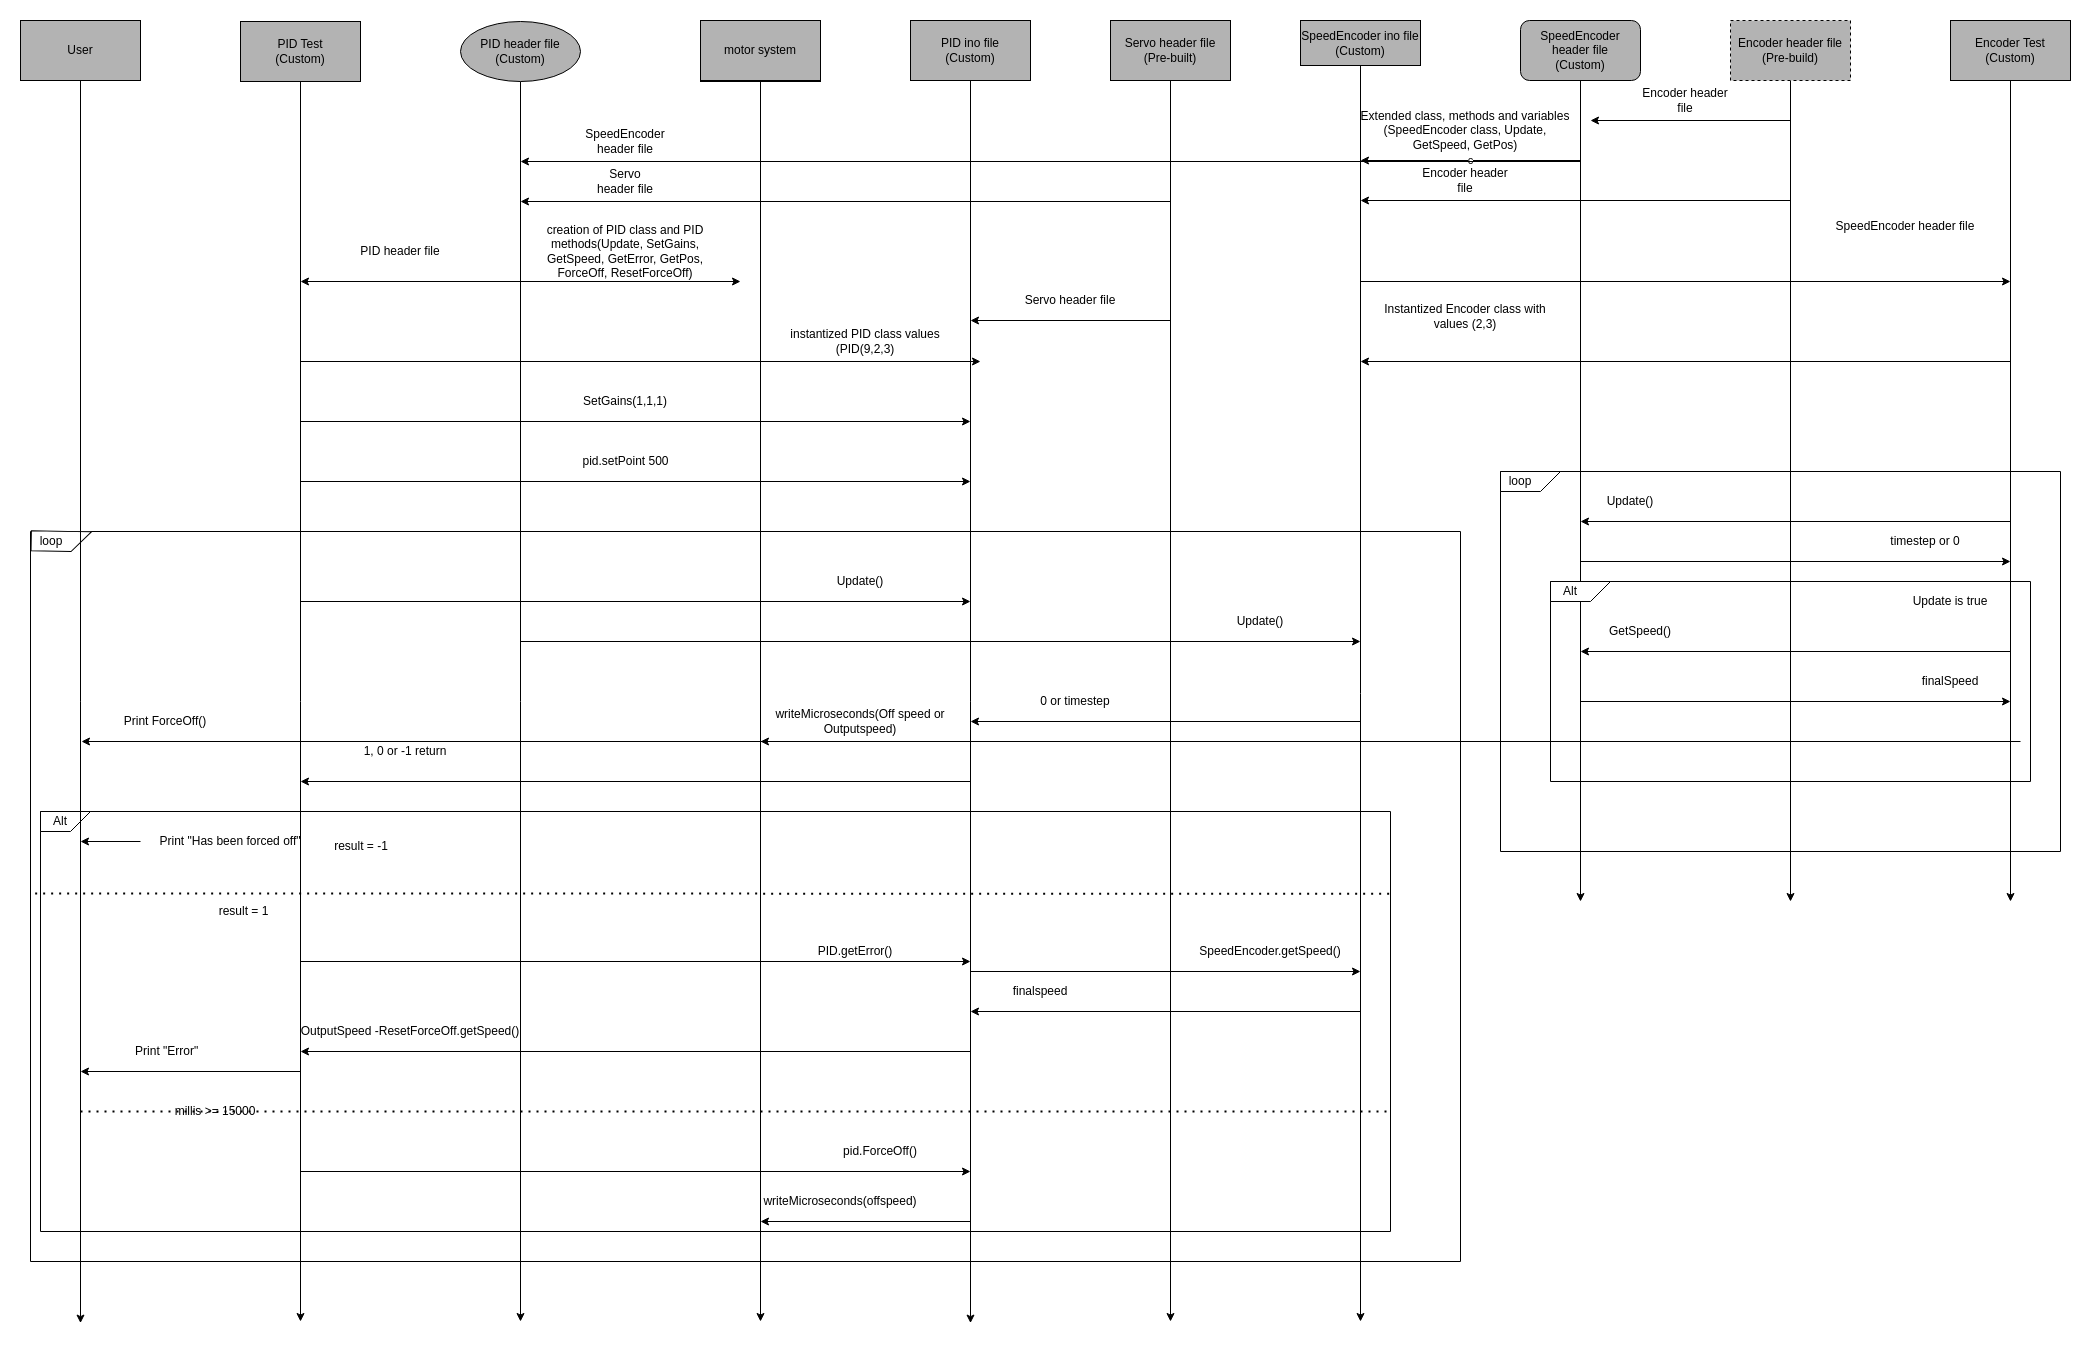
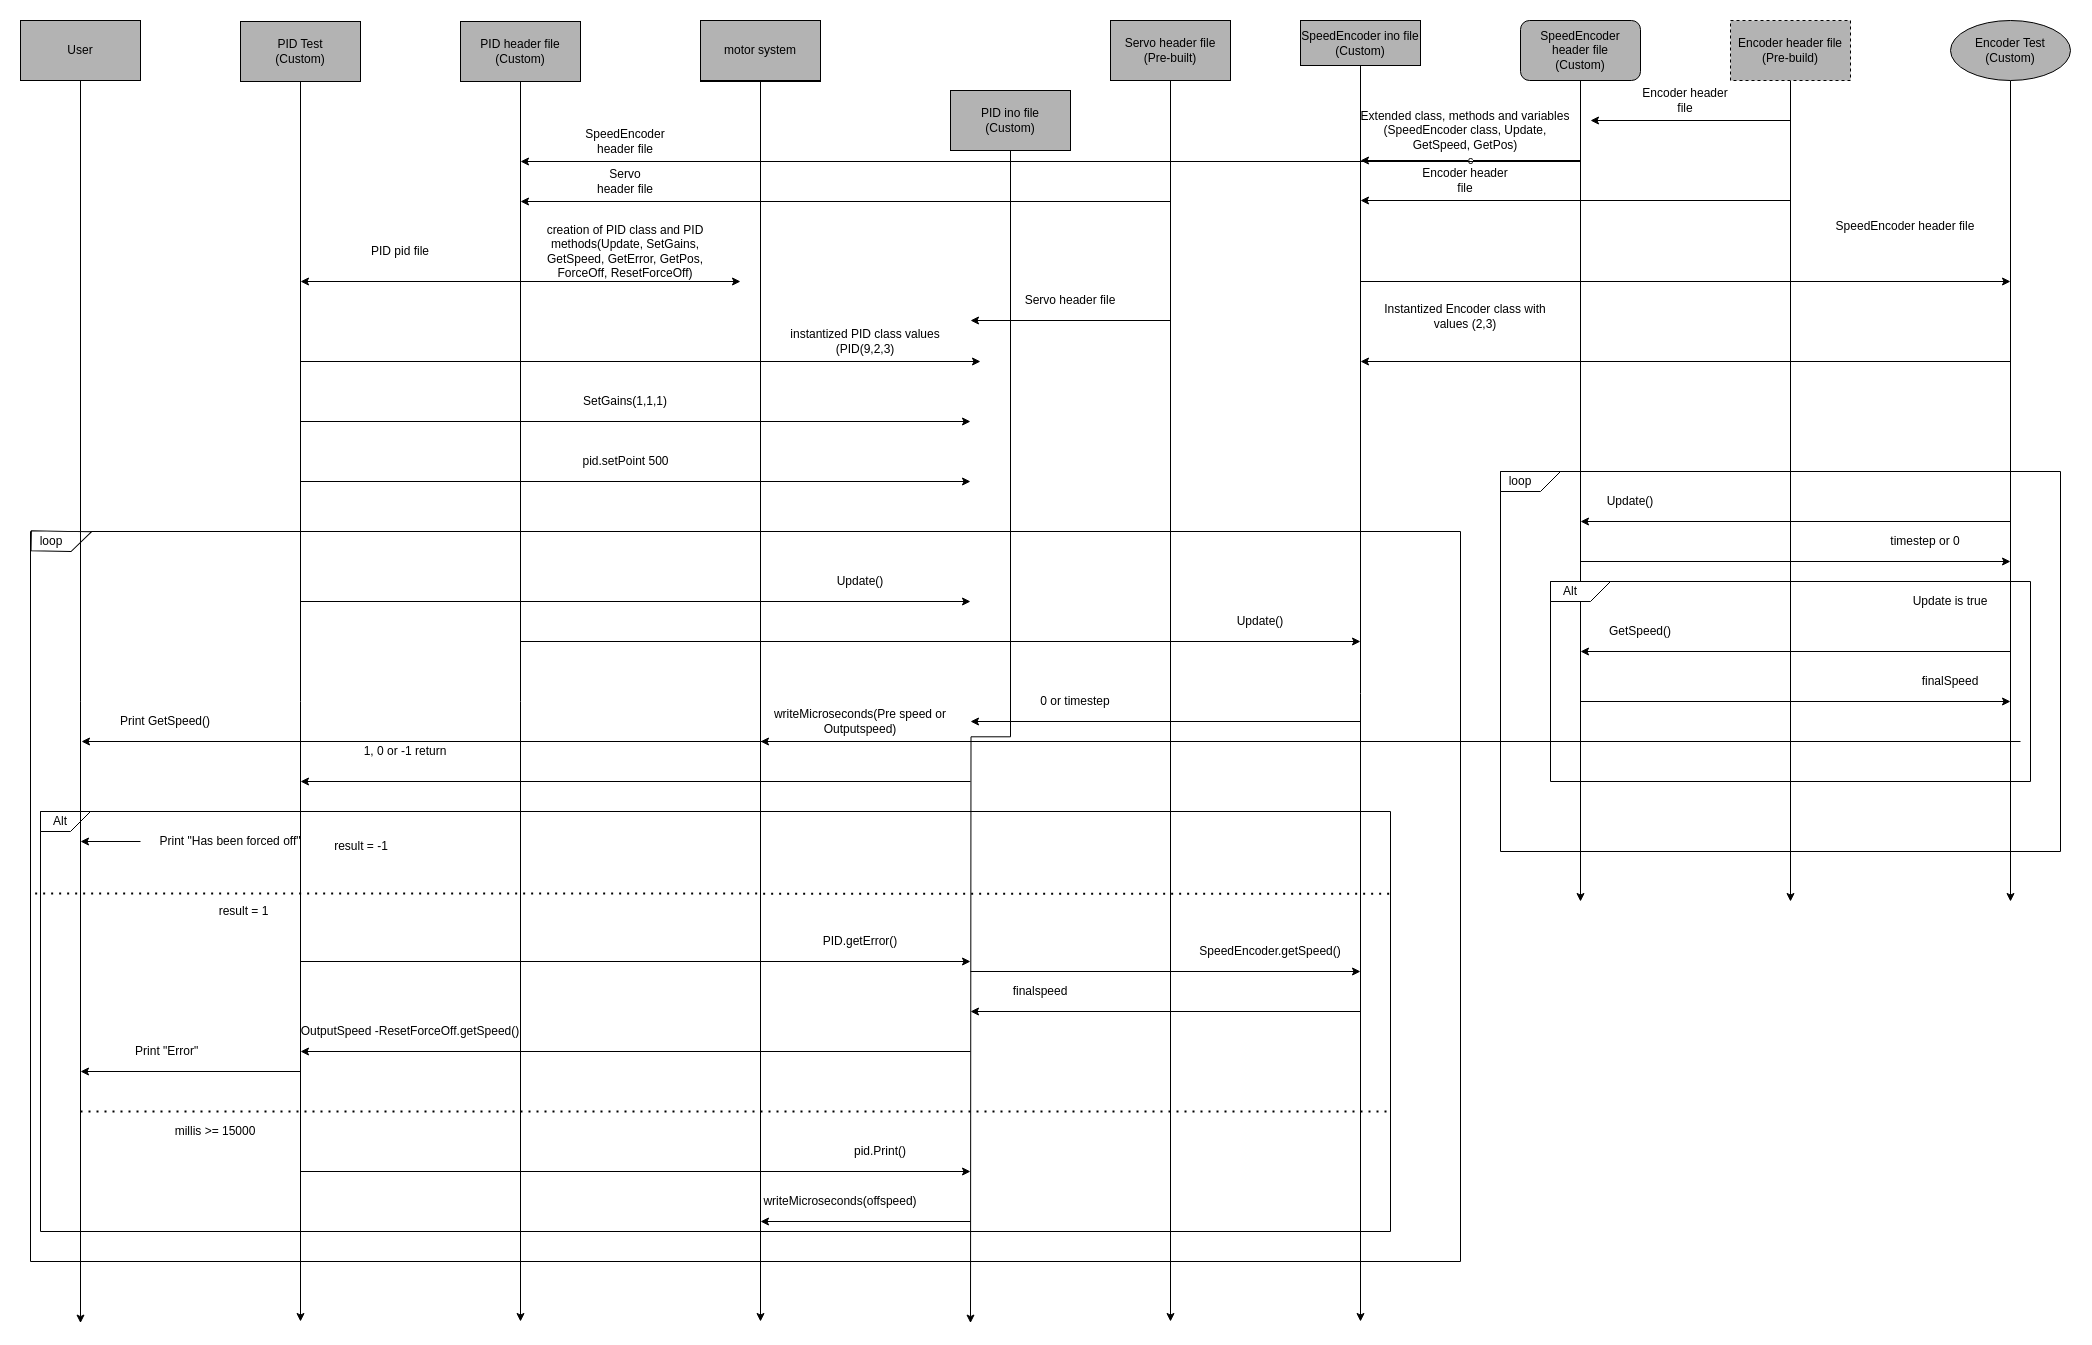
(971, 51) -> (1011, 121)
(2011, 51) -> (2011, 51)
(521, 52) -> (521, 52)
(401, 252) -> (401, 252)
(166, 722) -> (166, 722)
(861, 722) -> (861, 722)
(856, 952) -> (861, 942)
(216, 1112) -> (216, 1132)
(881, 1152) -> (881, 1152)
